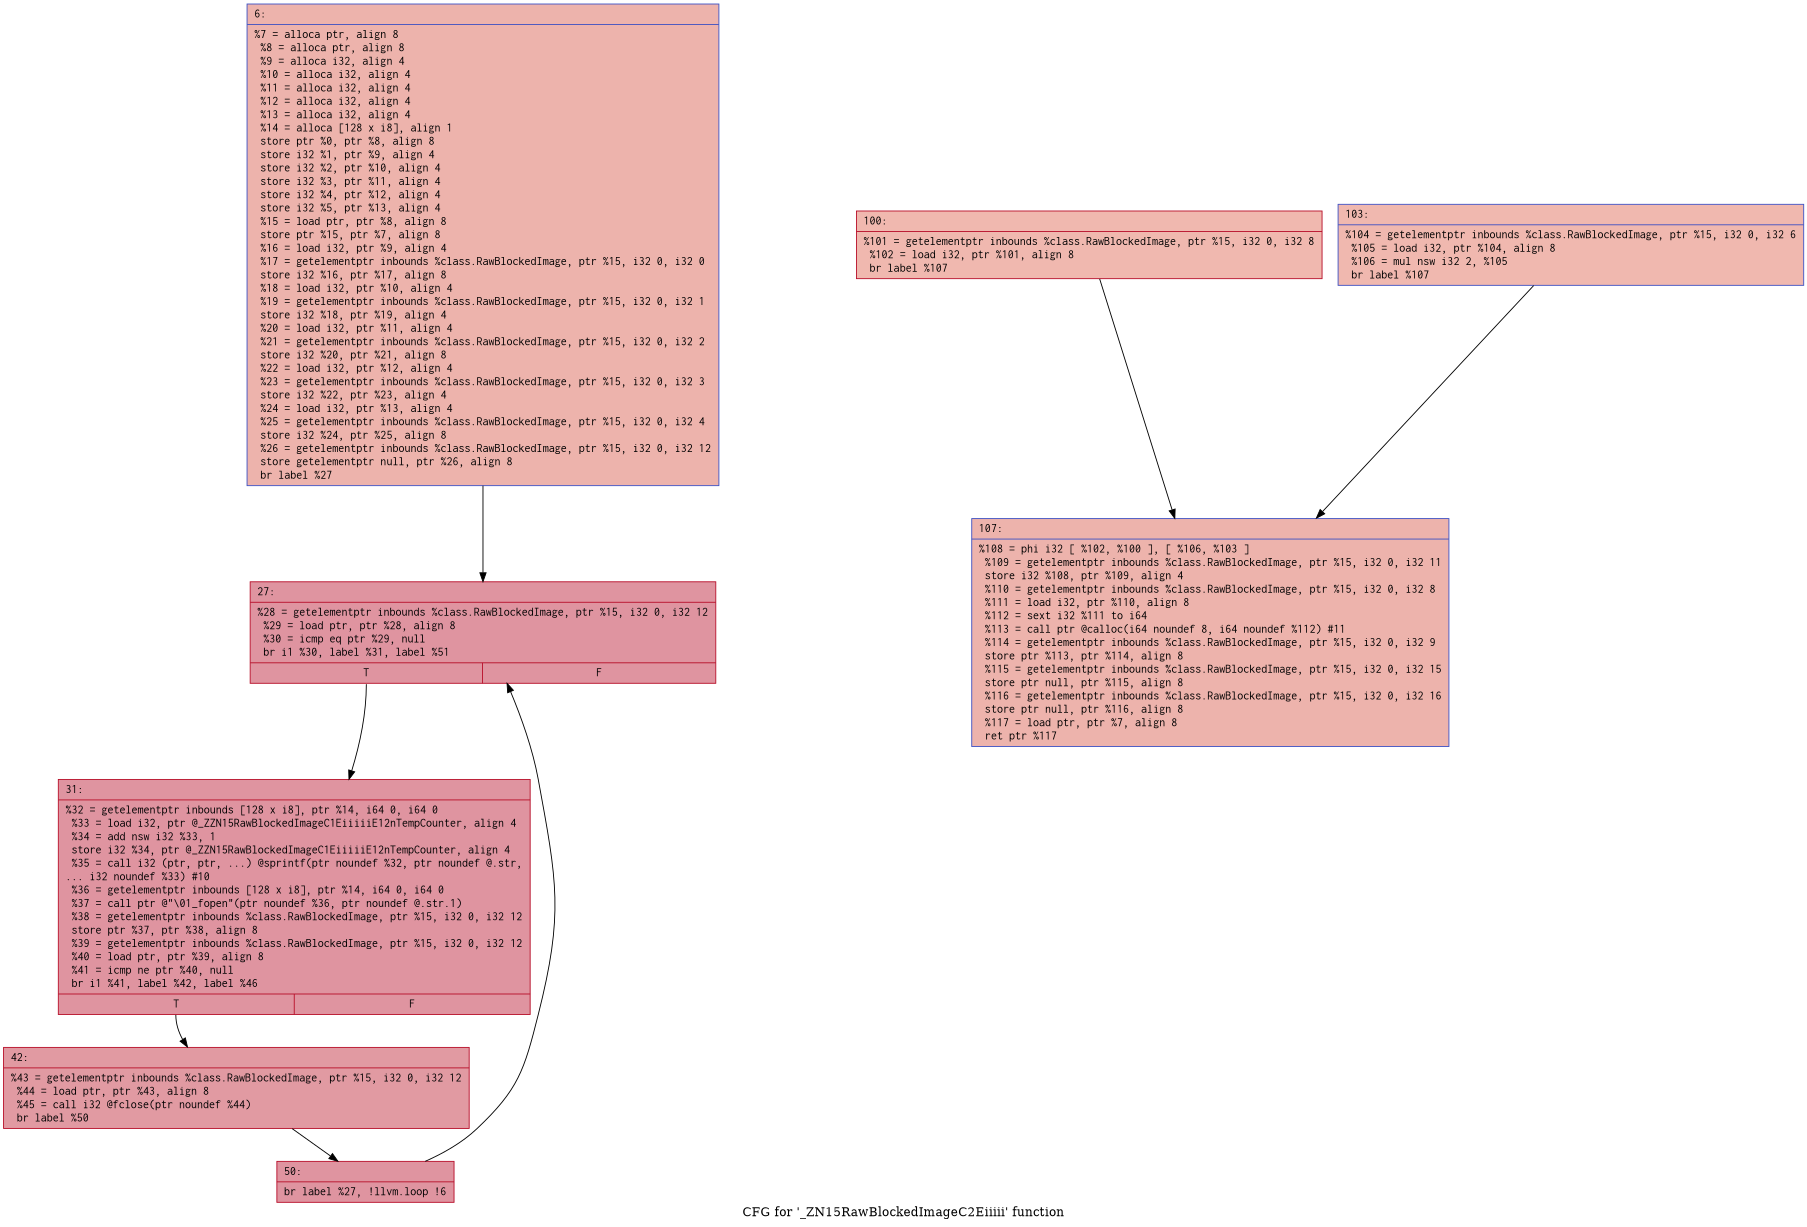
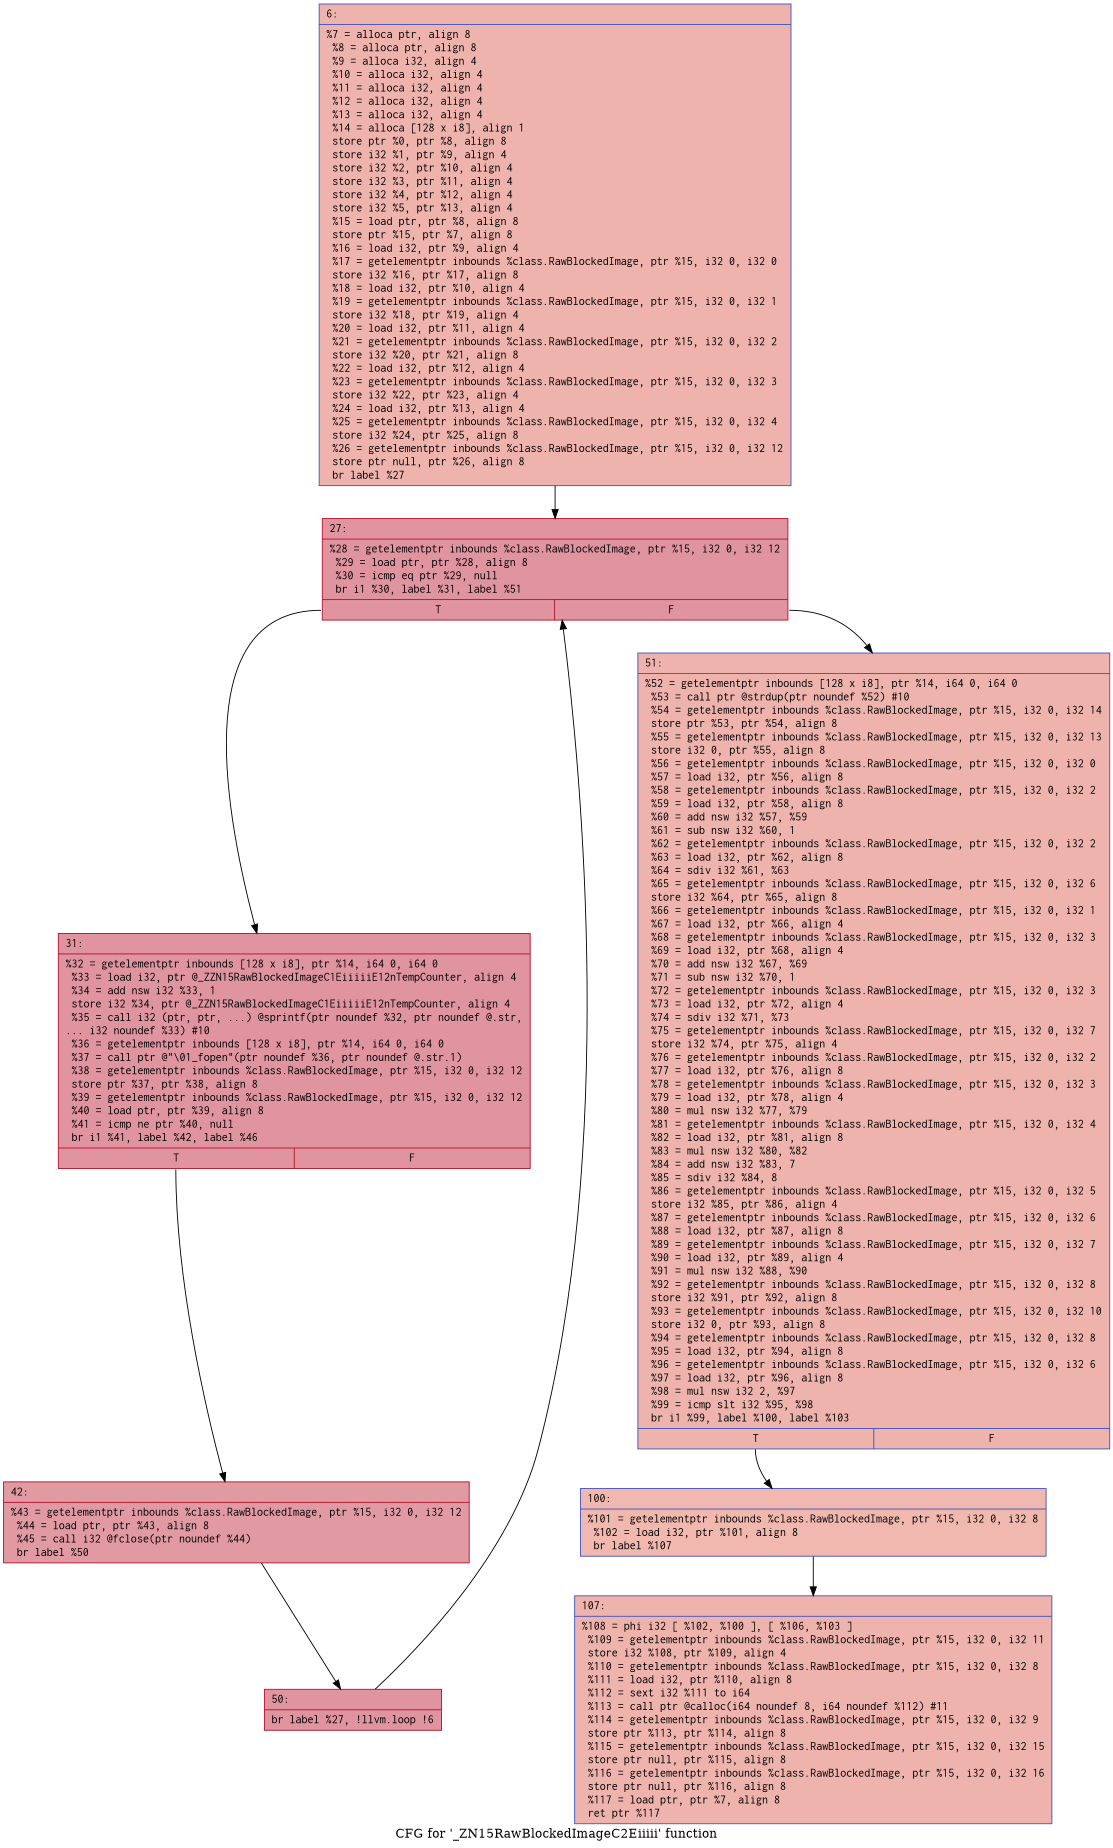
(1089, 245) -> (813, 1522)
(1571, 245) -> none
(384, 462) -> (426, 462)
none -> (874, 1051)
